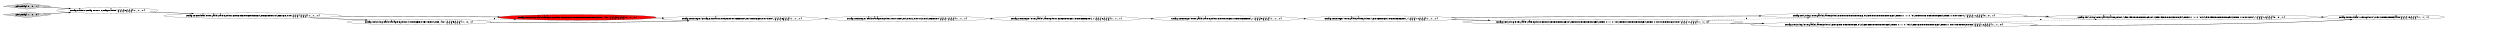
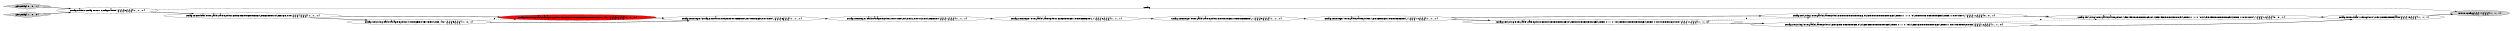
none -> (2480, 13)
